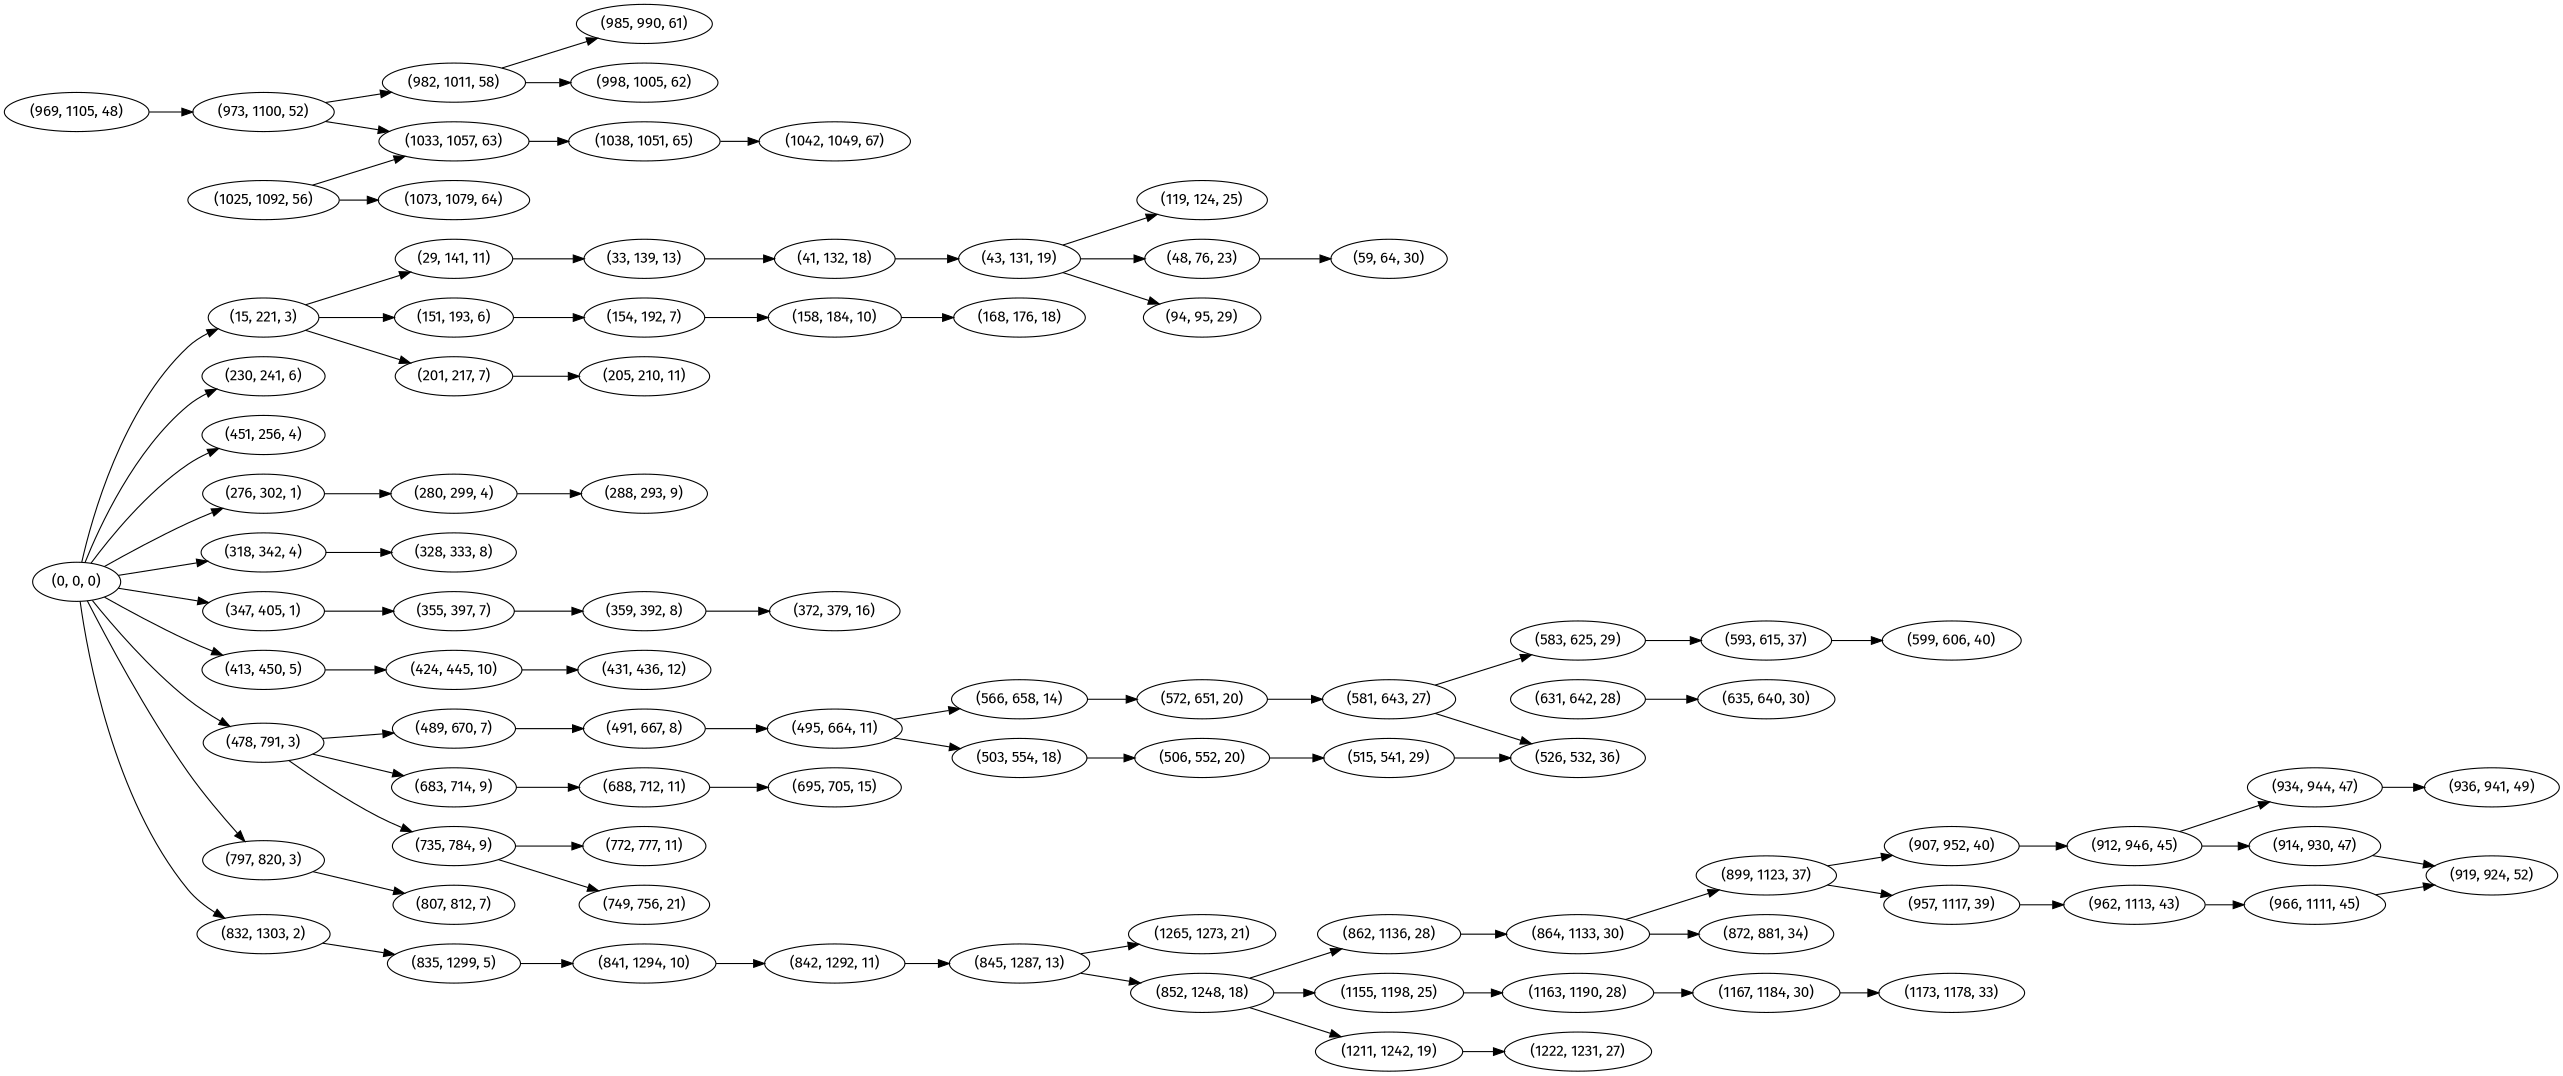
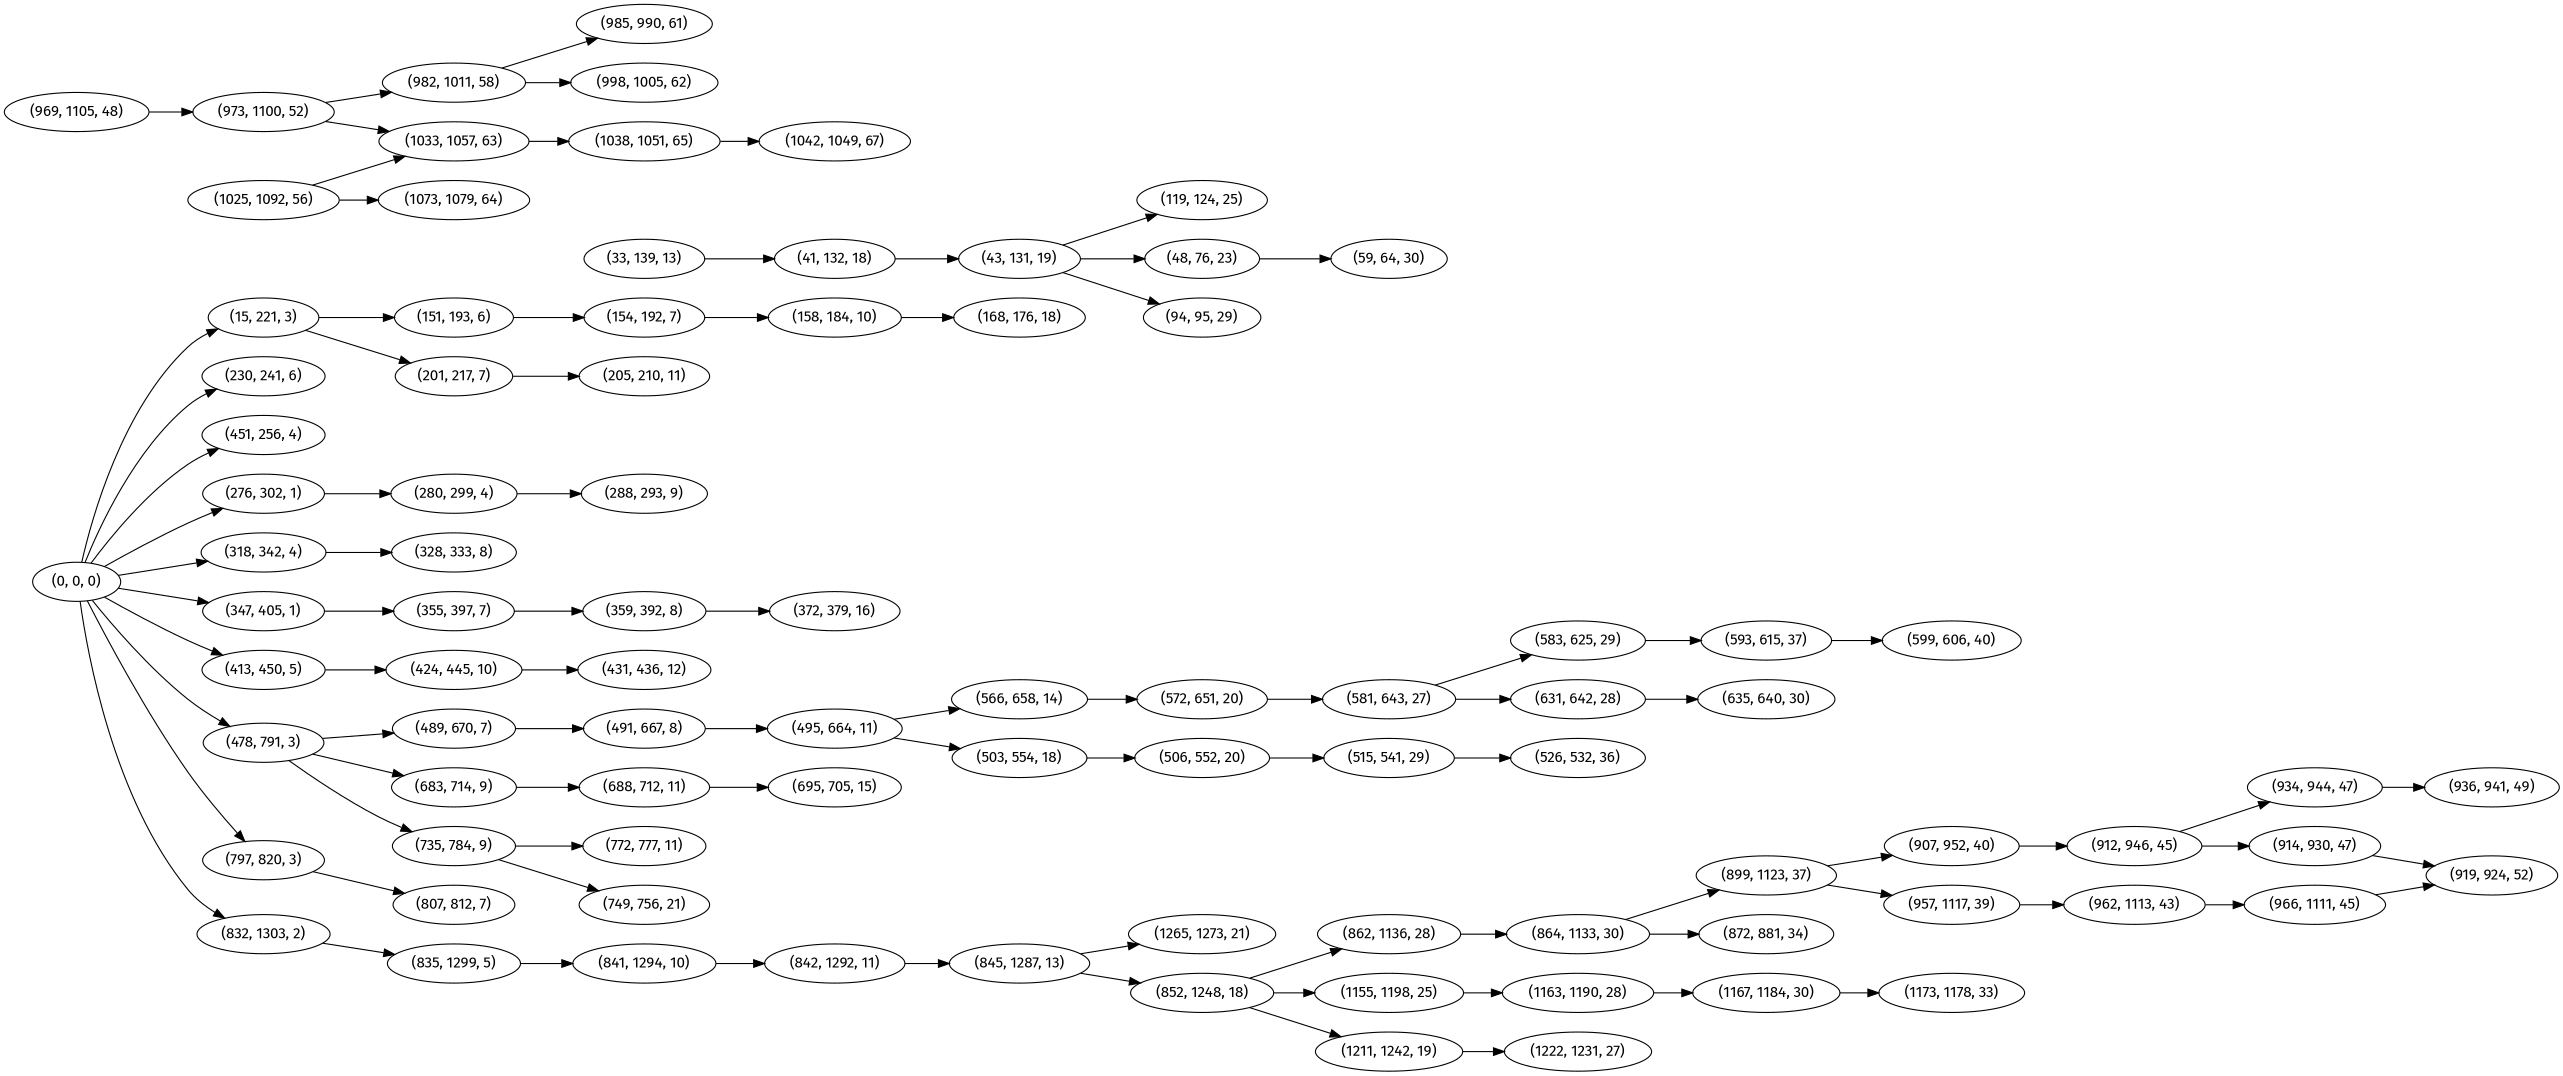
(454, 259) -> none
(1478, 727) -> (1478, 699)
